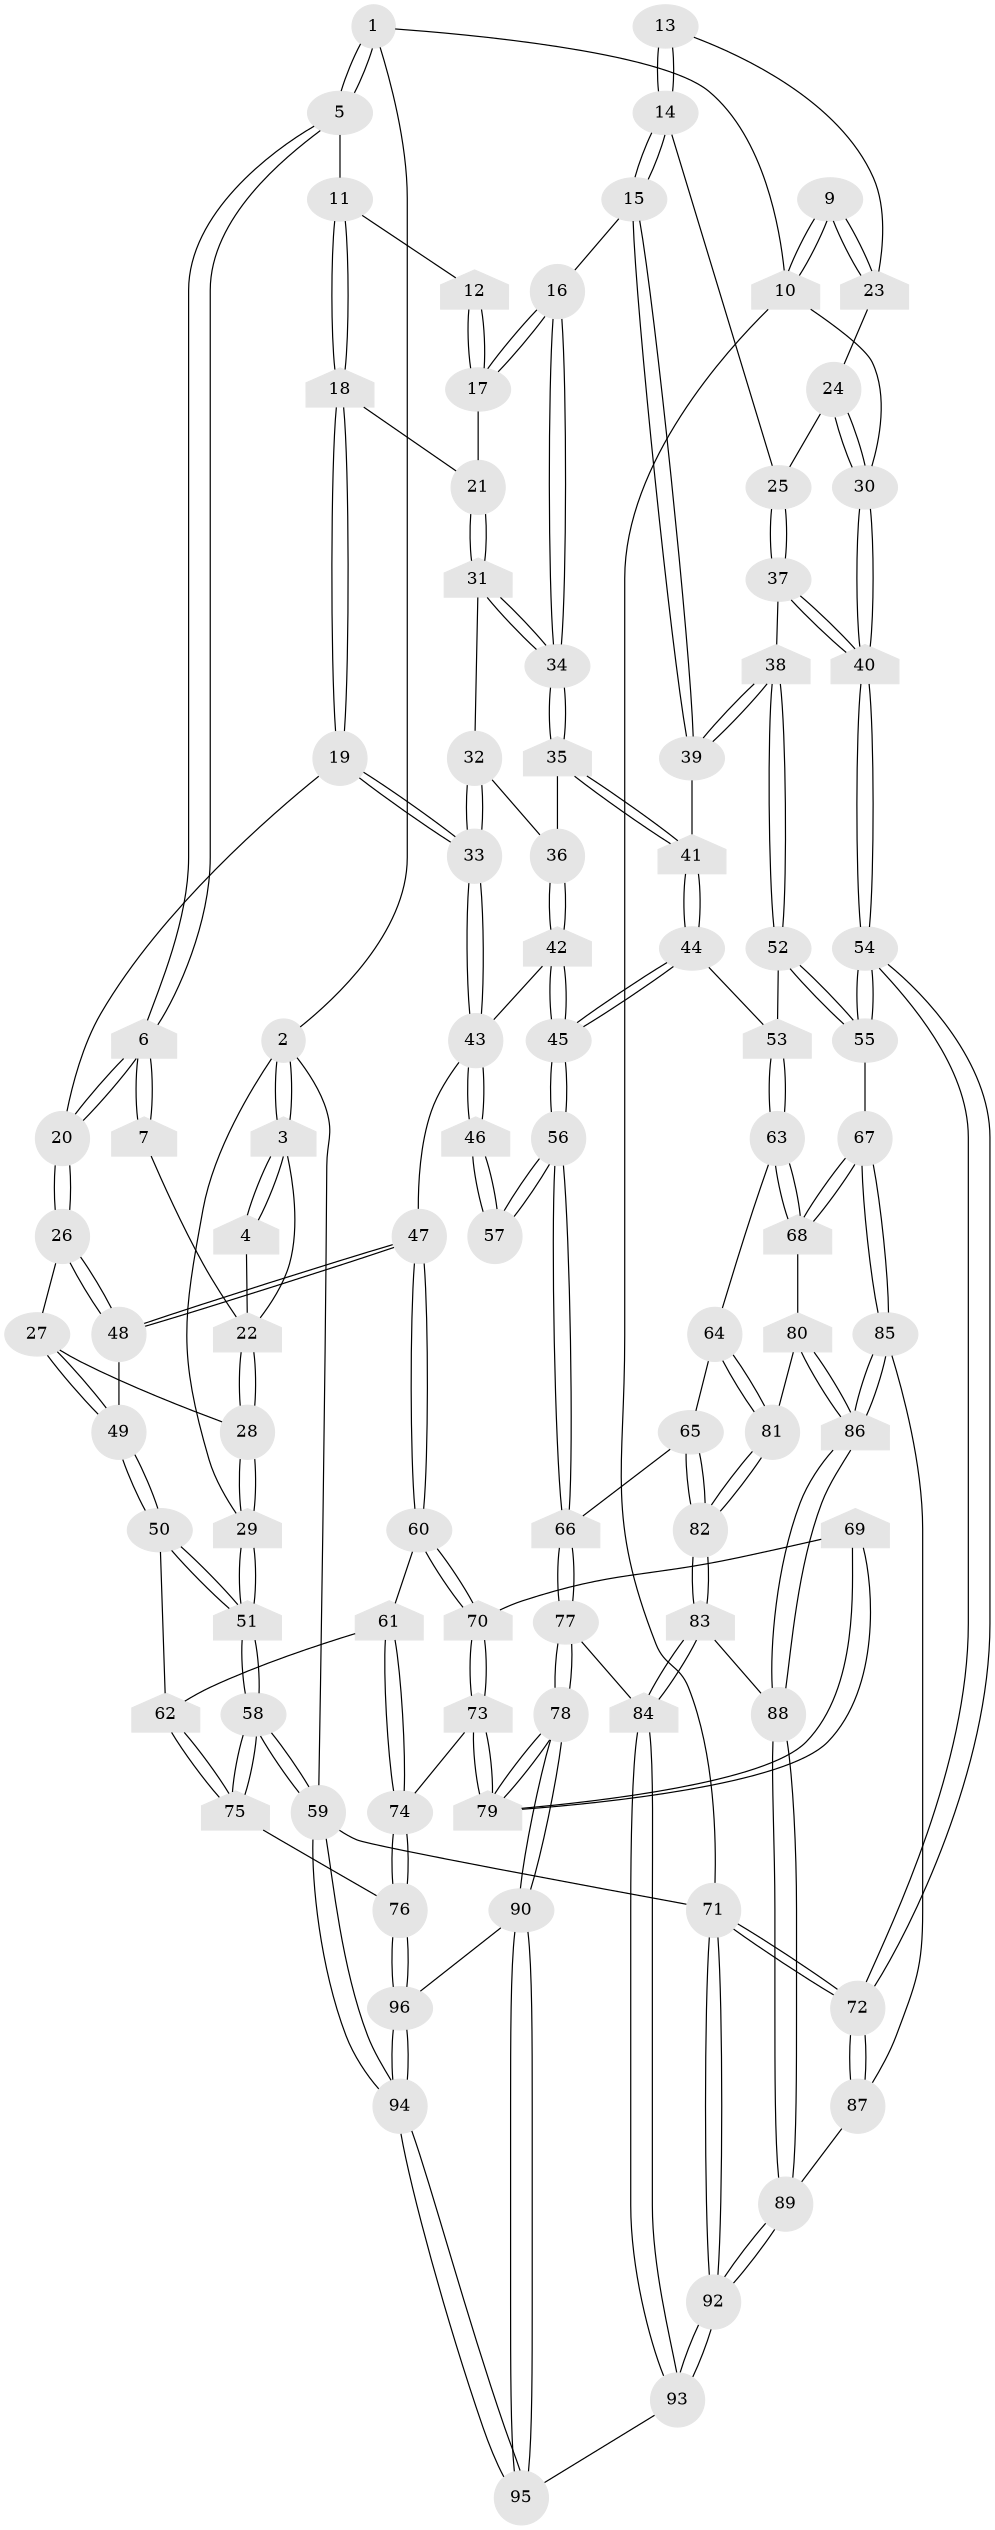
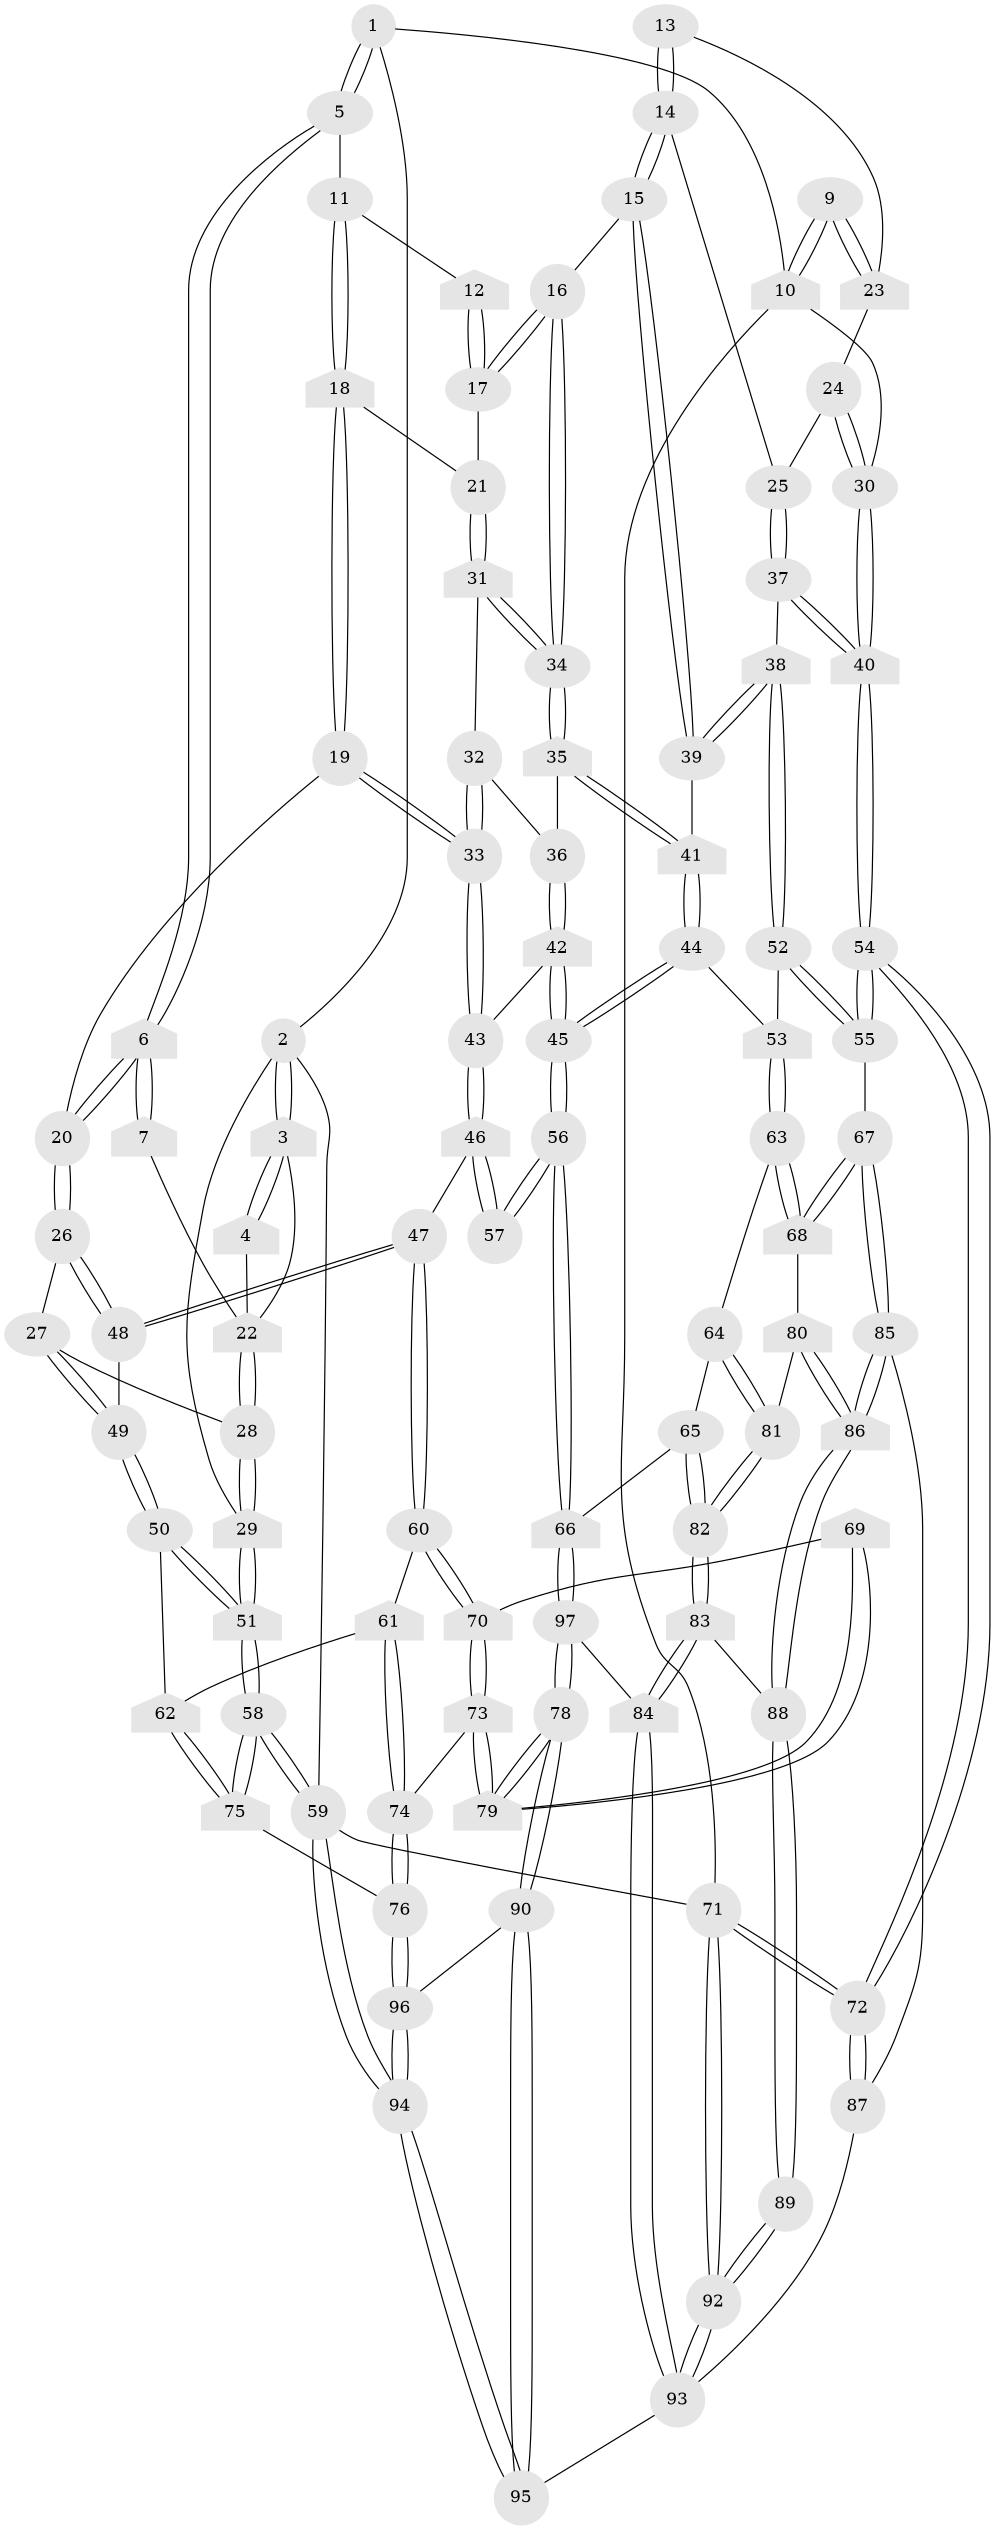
(426, 1132) -> (449, 1184)
(566, 1622) -> (566, 1622)
(822, 2155) -> (800, 2272)
